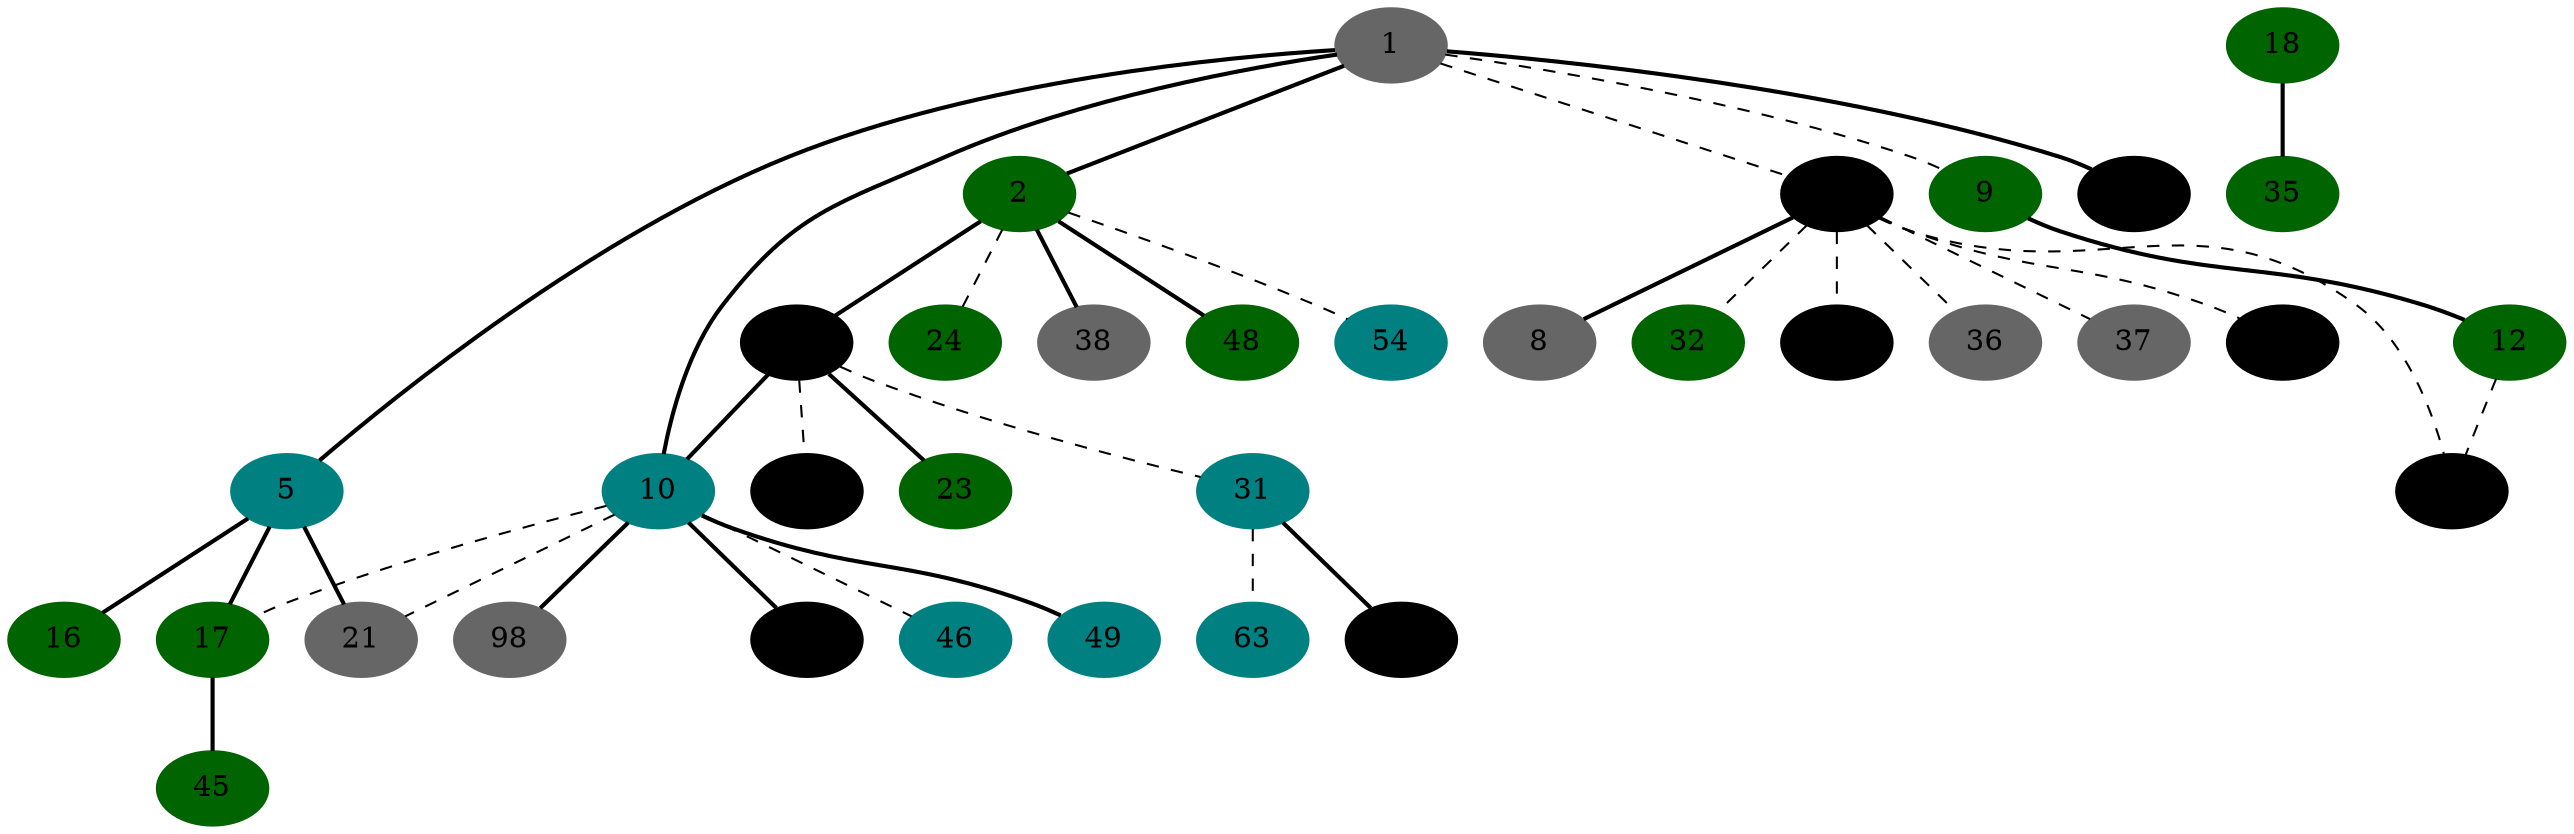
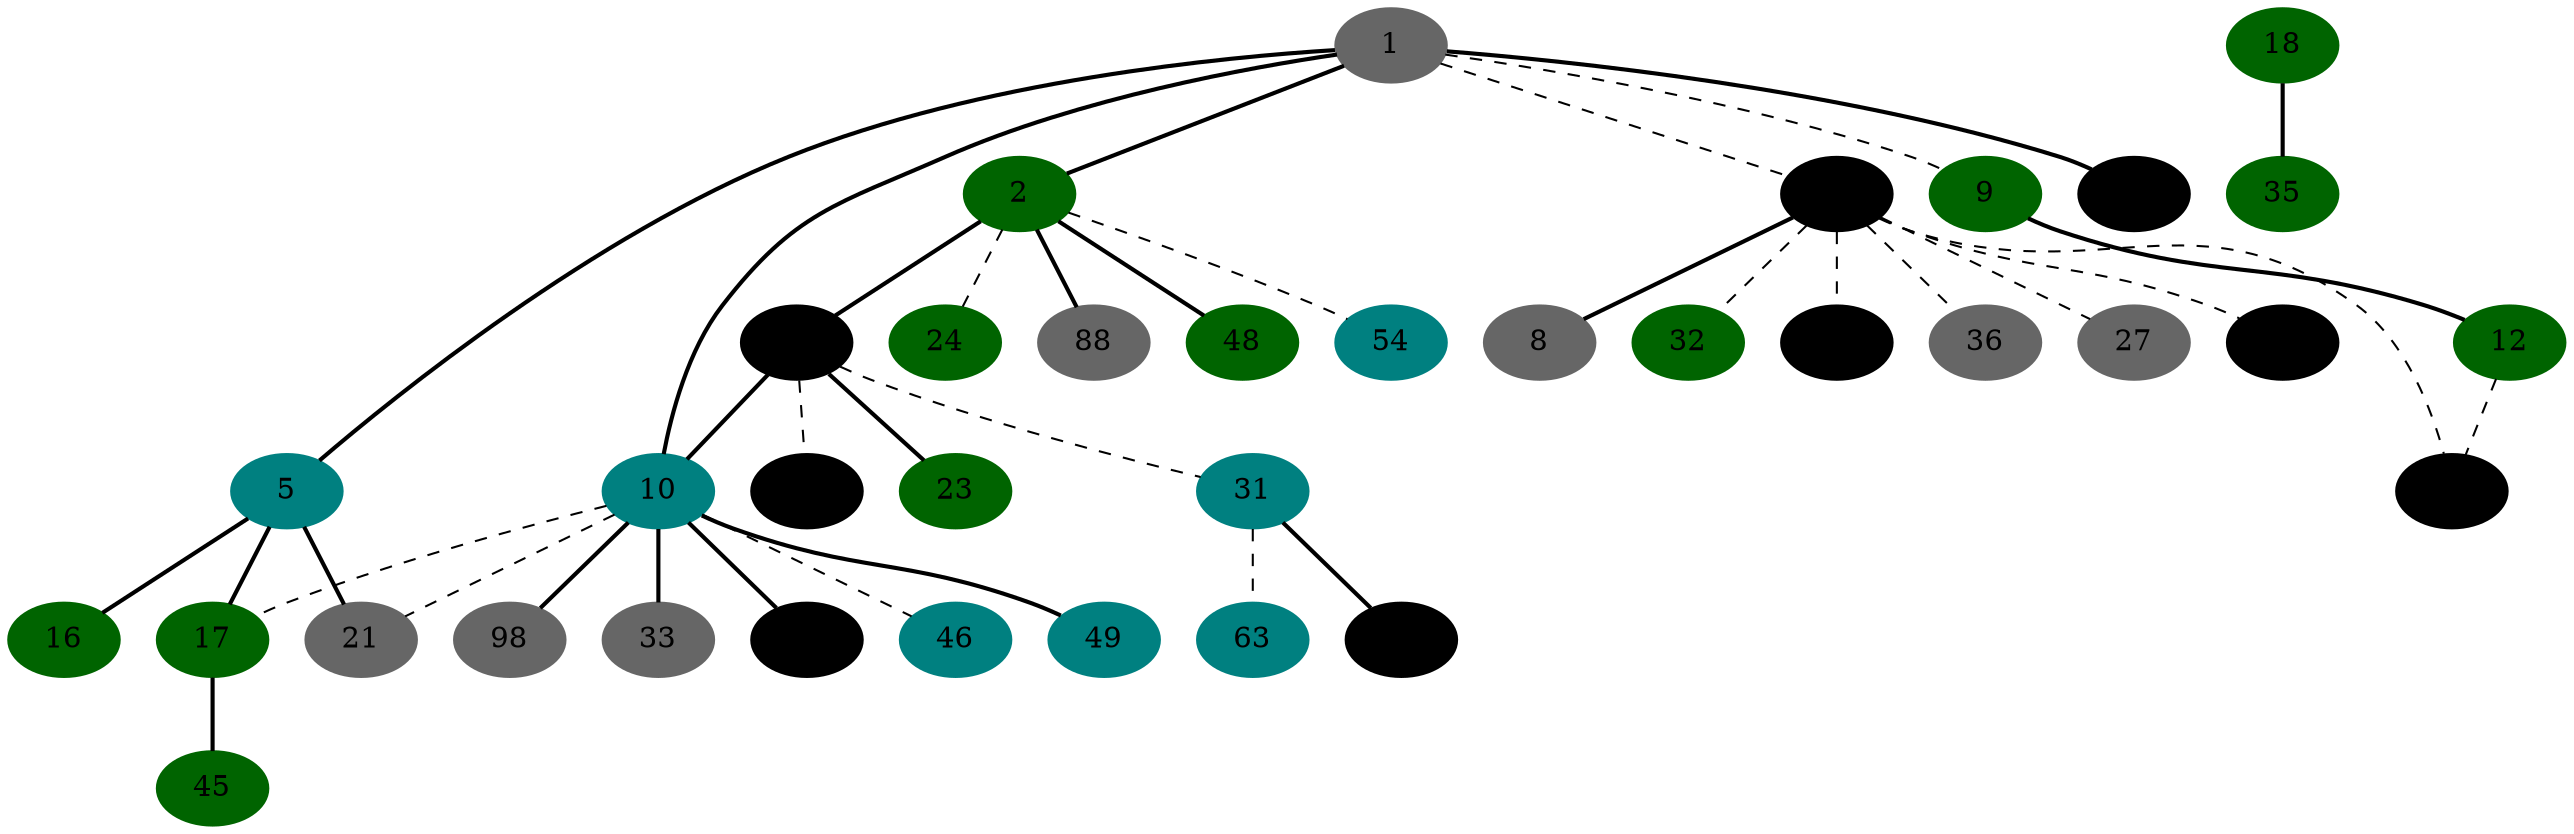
(1094, 343) -> (1094, 343)
(2134, 343) -> (2134, 343)
none -> (658, 640)
